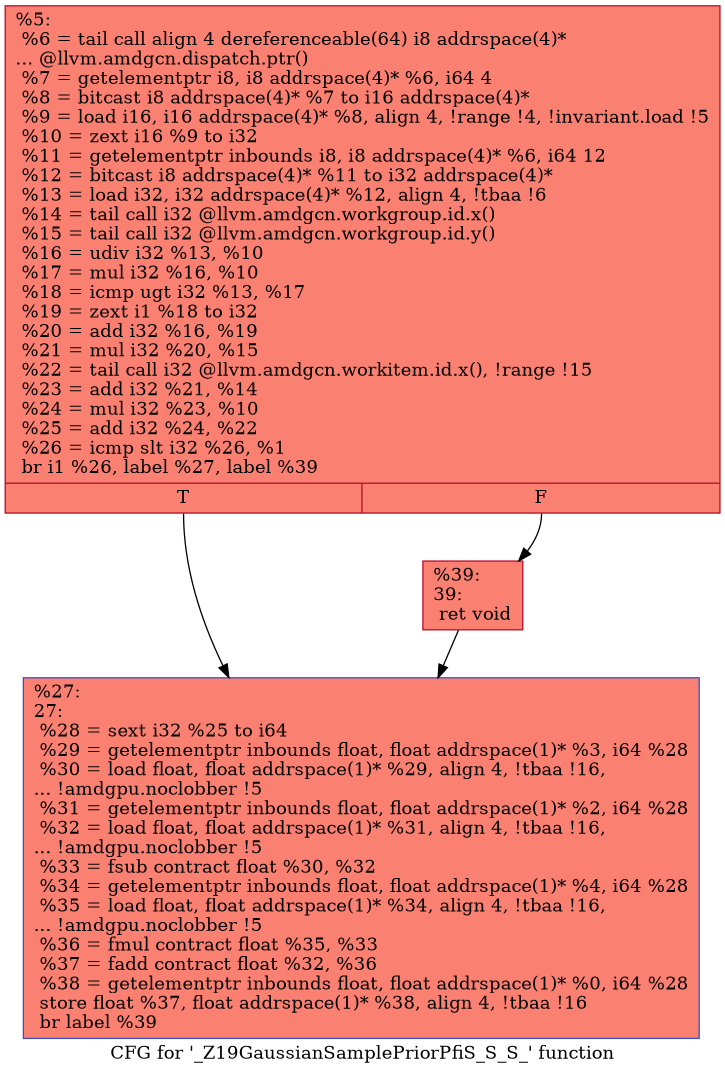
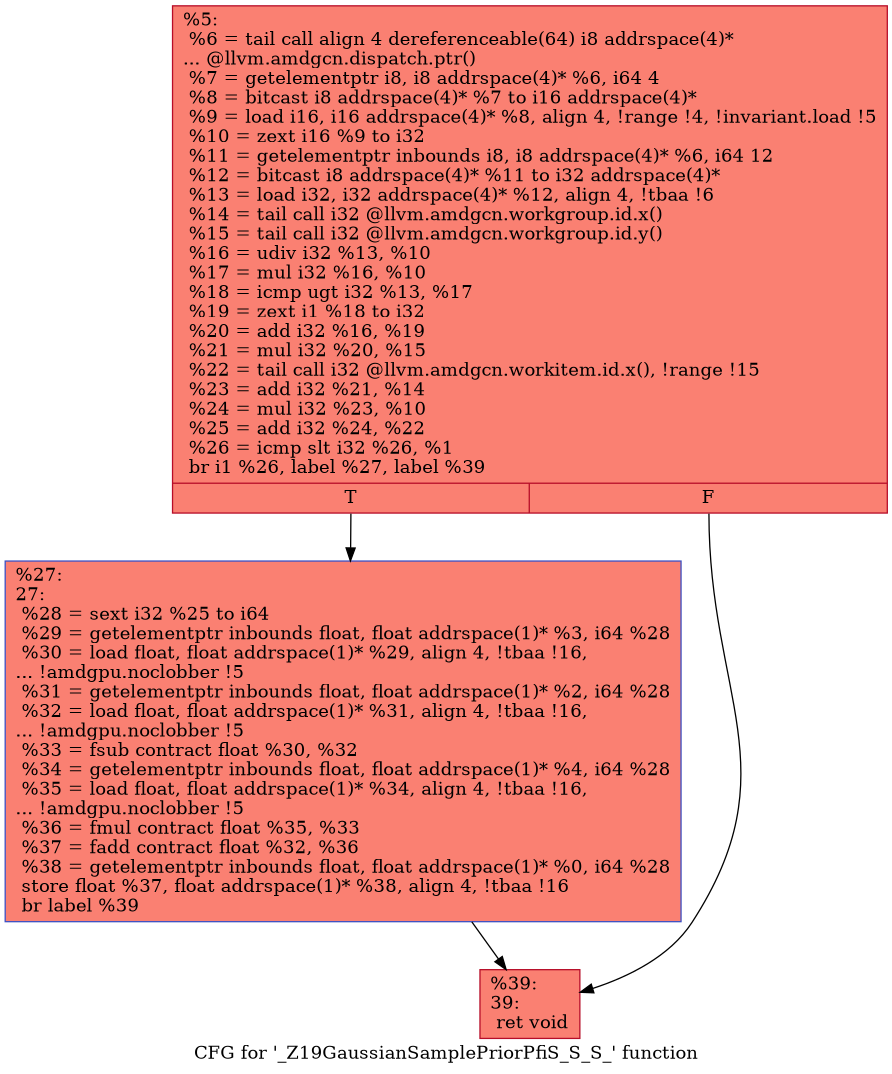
(451, 648) -> (485, 940)
